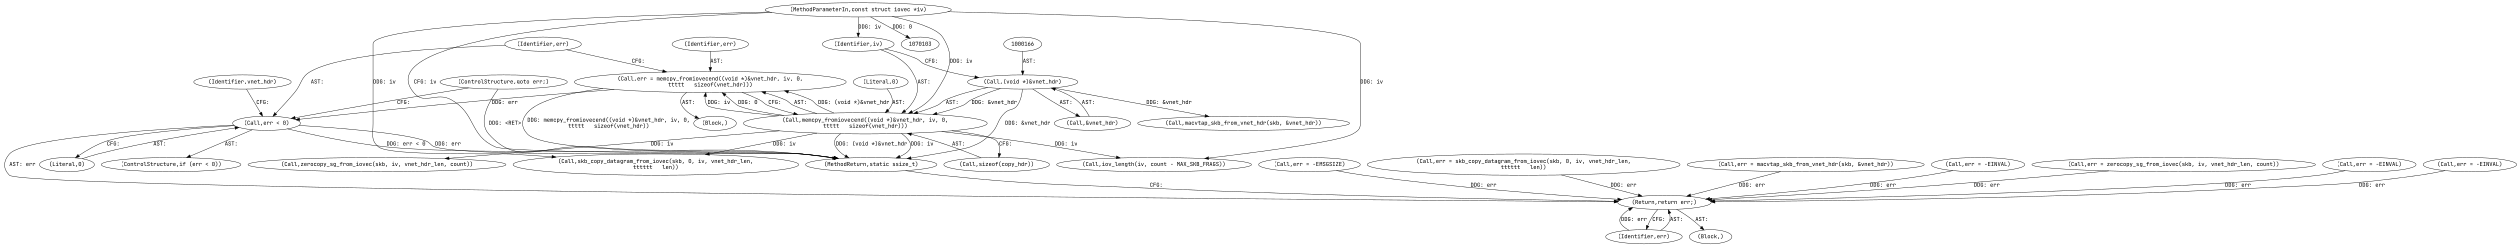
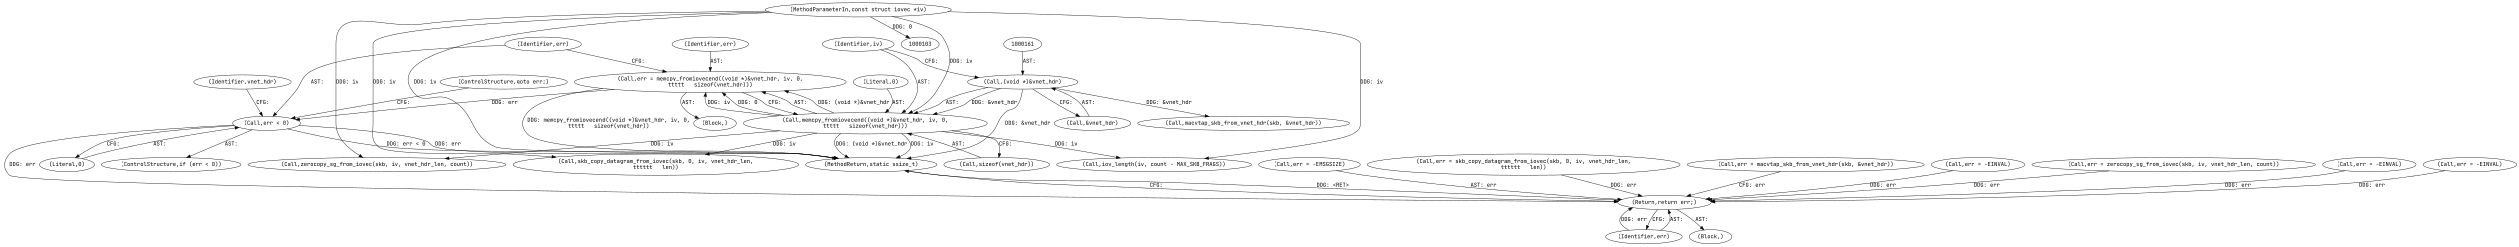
(858, 25) -> (484, 19)
(920, 44) -> (920, 44)
(1023, 44) -> (1023, 44)
(425, 82) -> (425, 82)
(1068, 103) -> (1068, 103)
(634, 149) -> (1264, 186)
(23, 165) -> (23, 165)
(997, 165) -> (997, 165)
(1484, 185) -> (1484, 185)
(1752, 185) -> (1752, 185)
